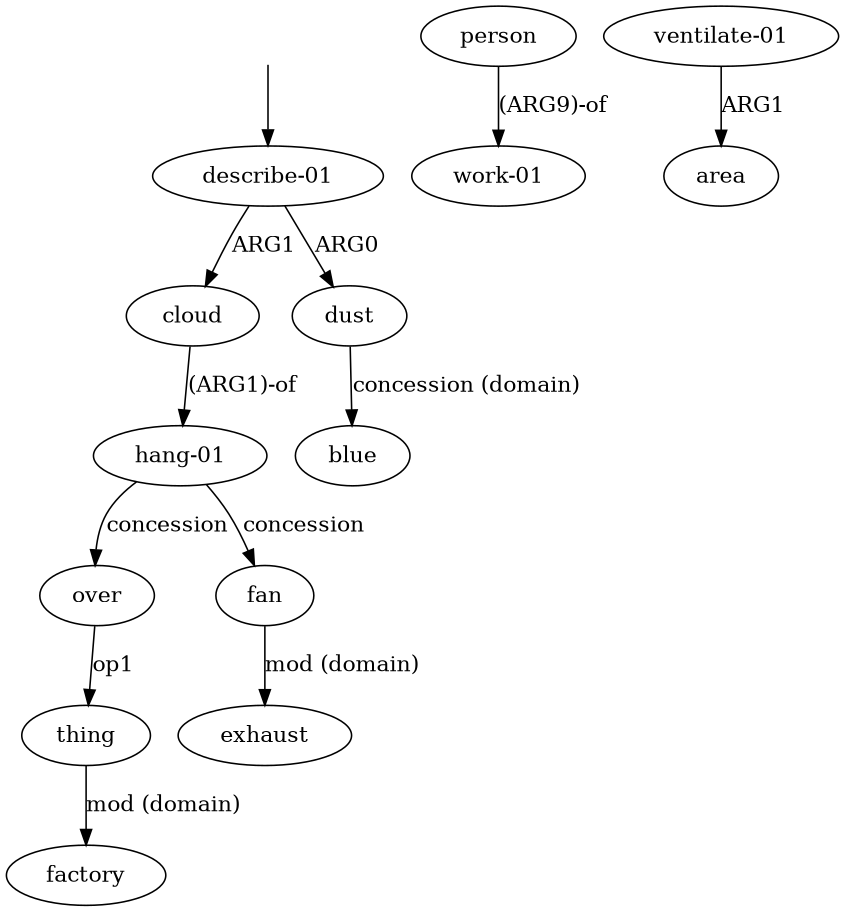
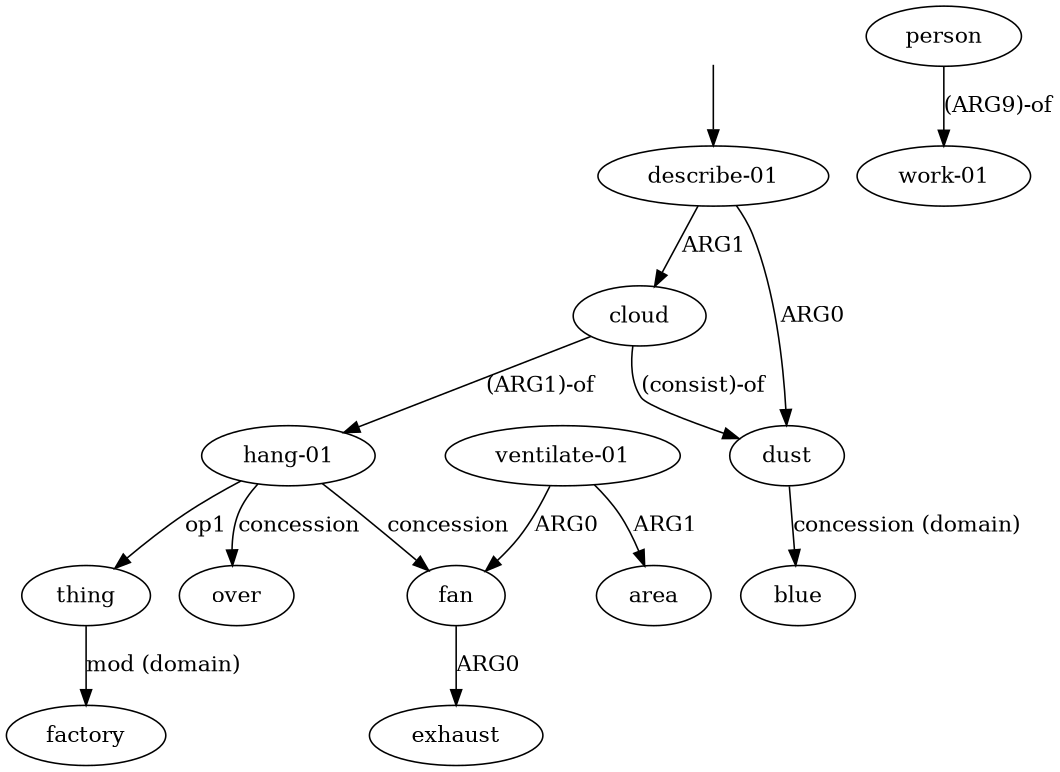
none -> (657, 407)
none -> (527, 526)
(92, 658) -> (182, 516)
(342, 666) -> (488, 666)
